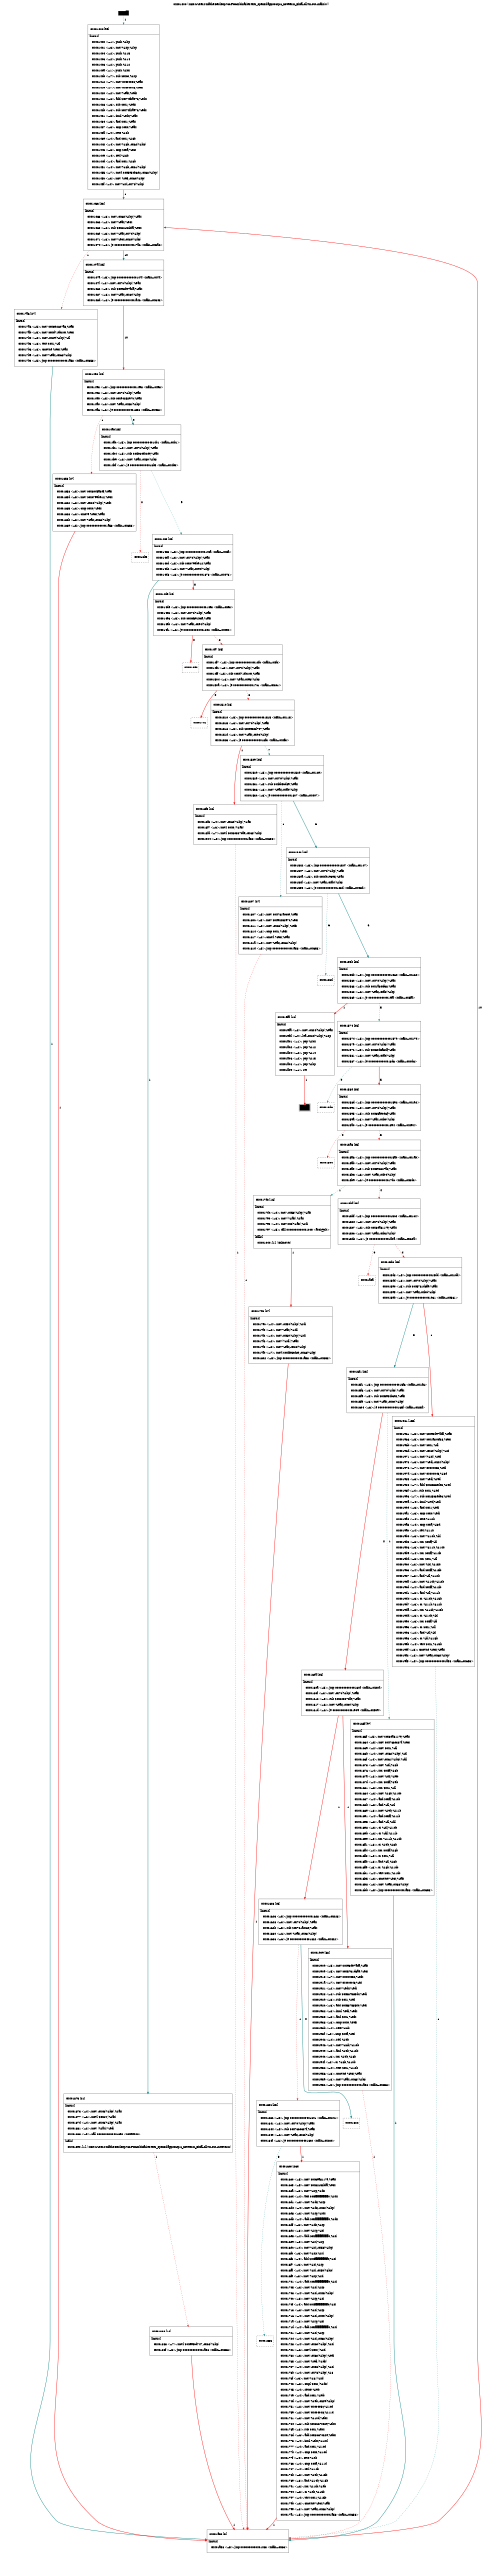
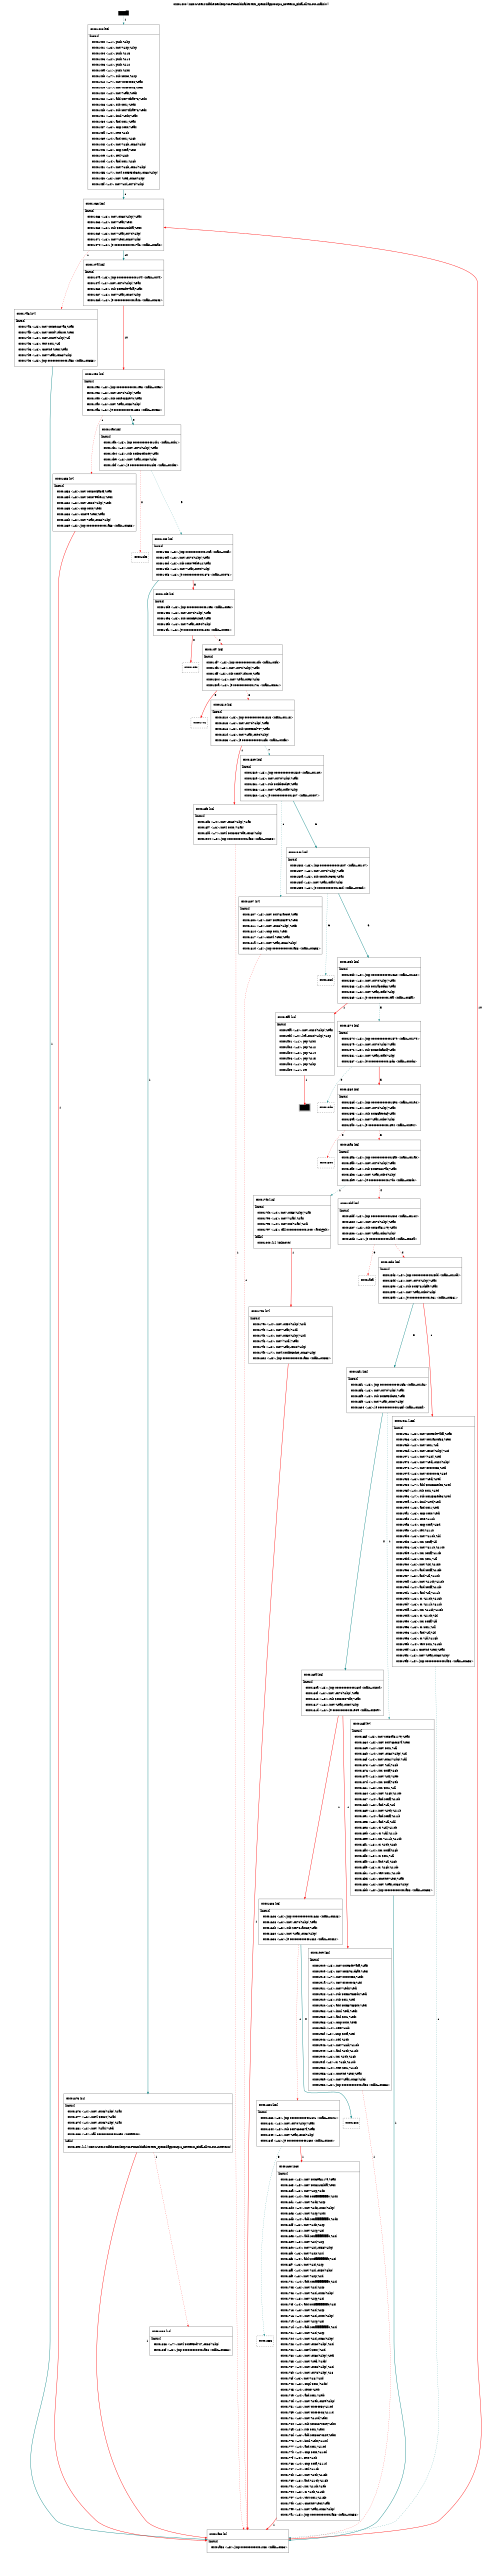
(362, 1540) -> (362, 1540)
(203, 2444) -> (97, 2371)
